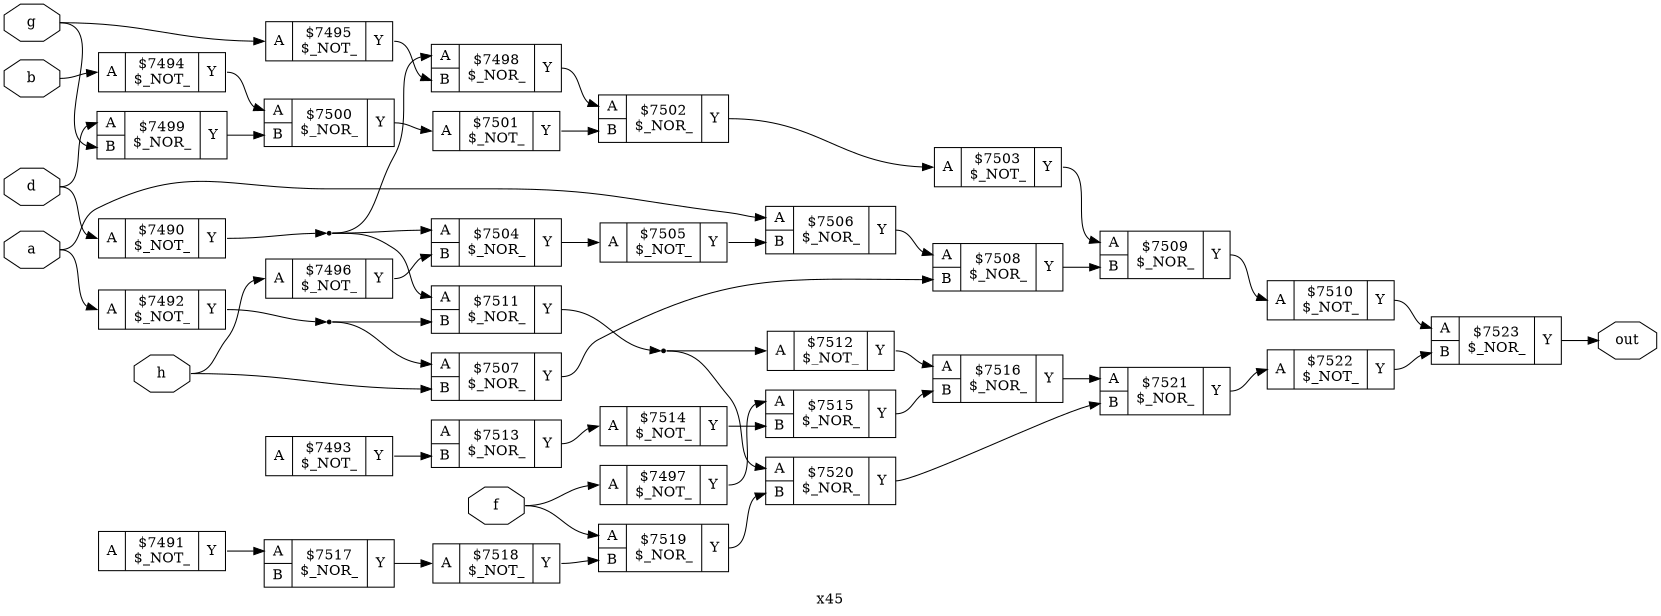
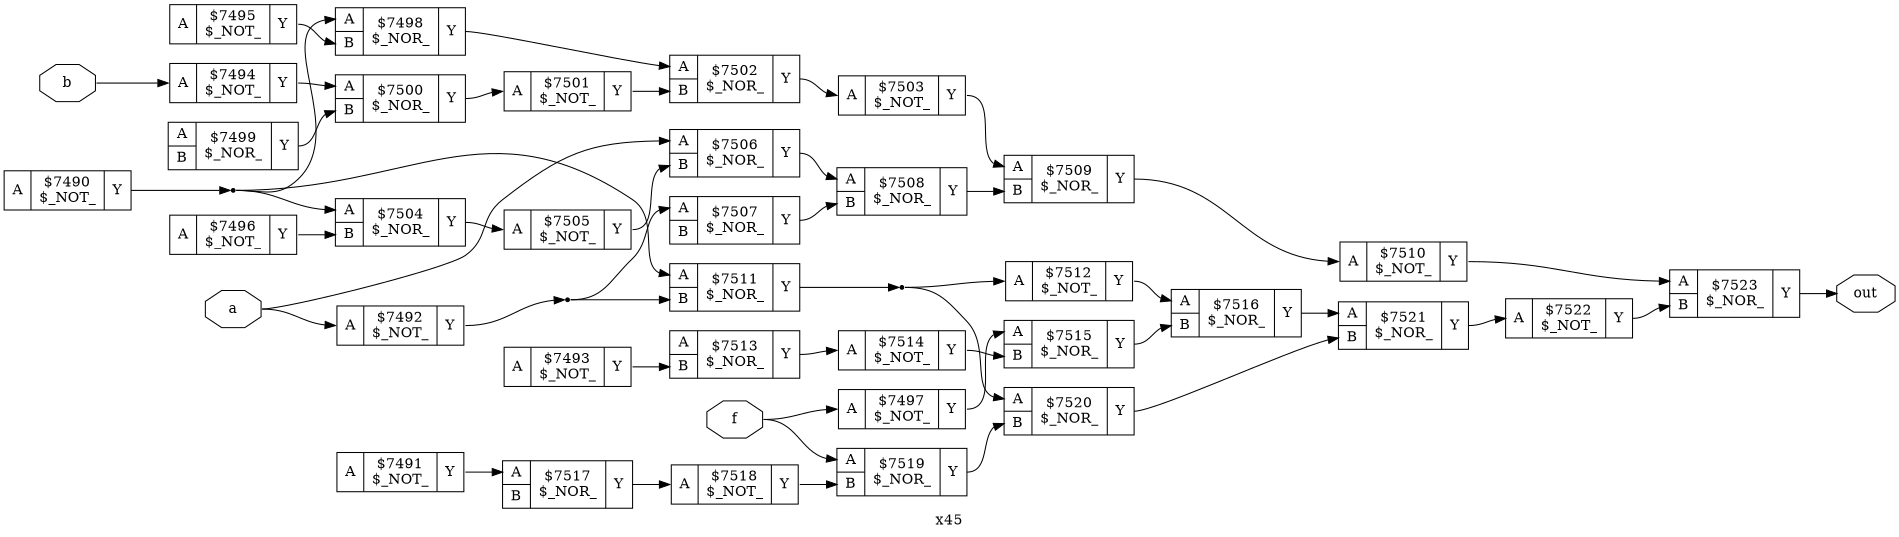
(32, 23) -> none
(32, 187) -> none
(162, 374) -> none
